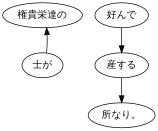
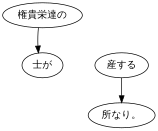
(122, 15) -> none
(47, 44) -> (38, 37)
